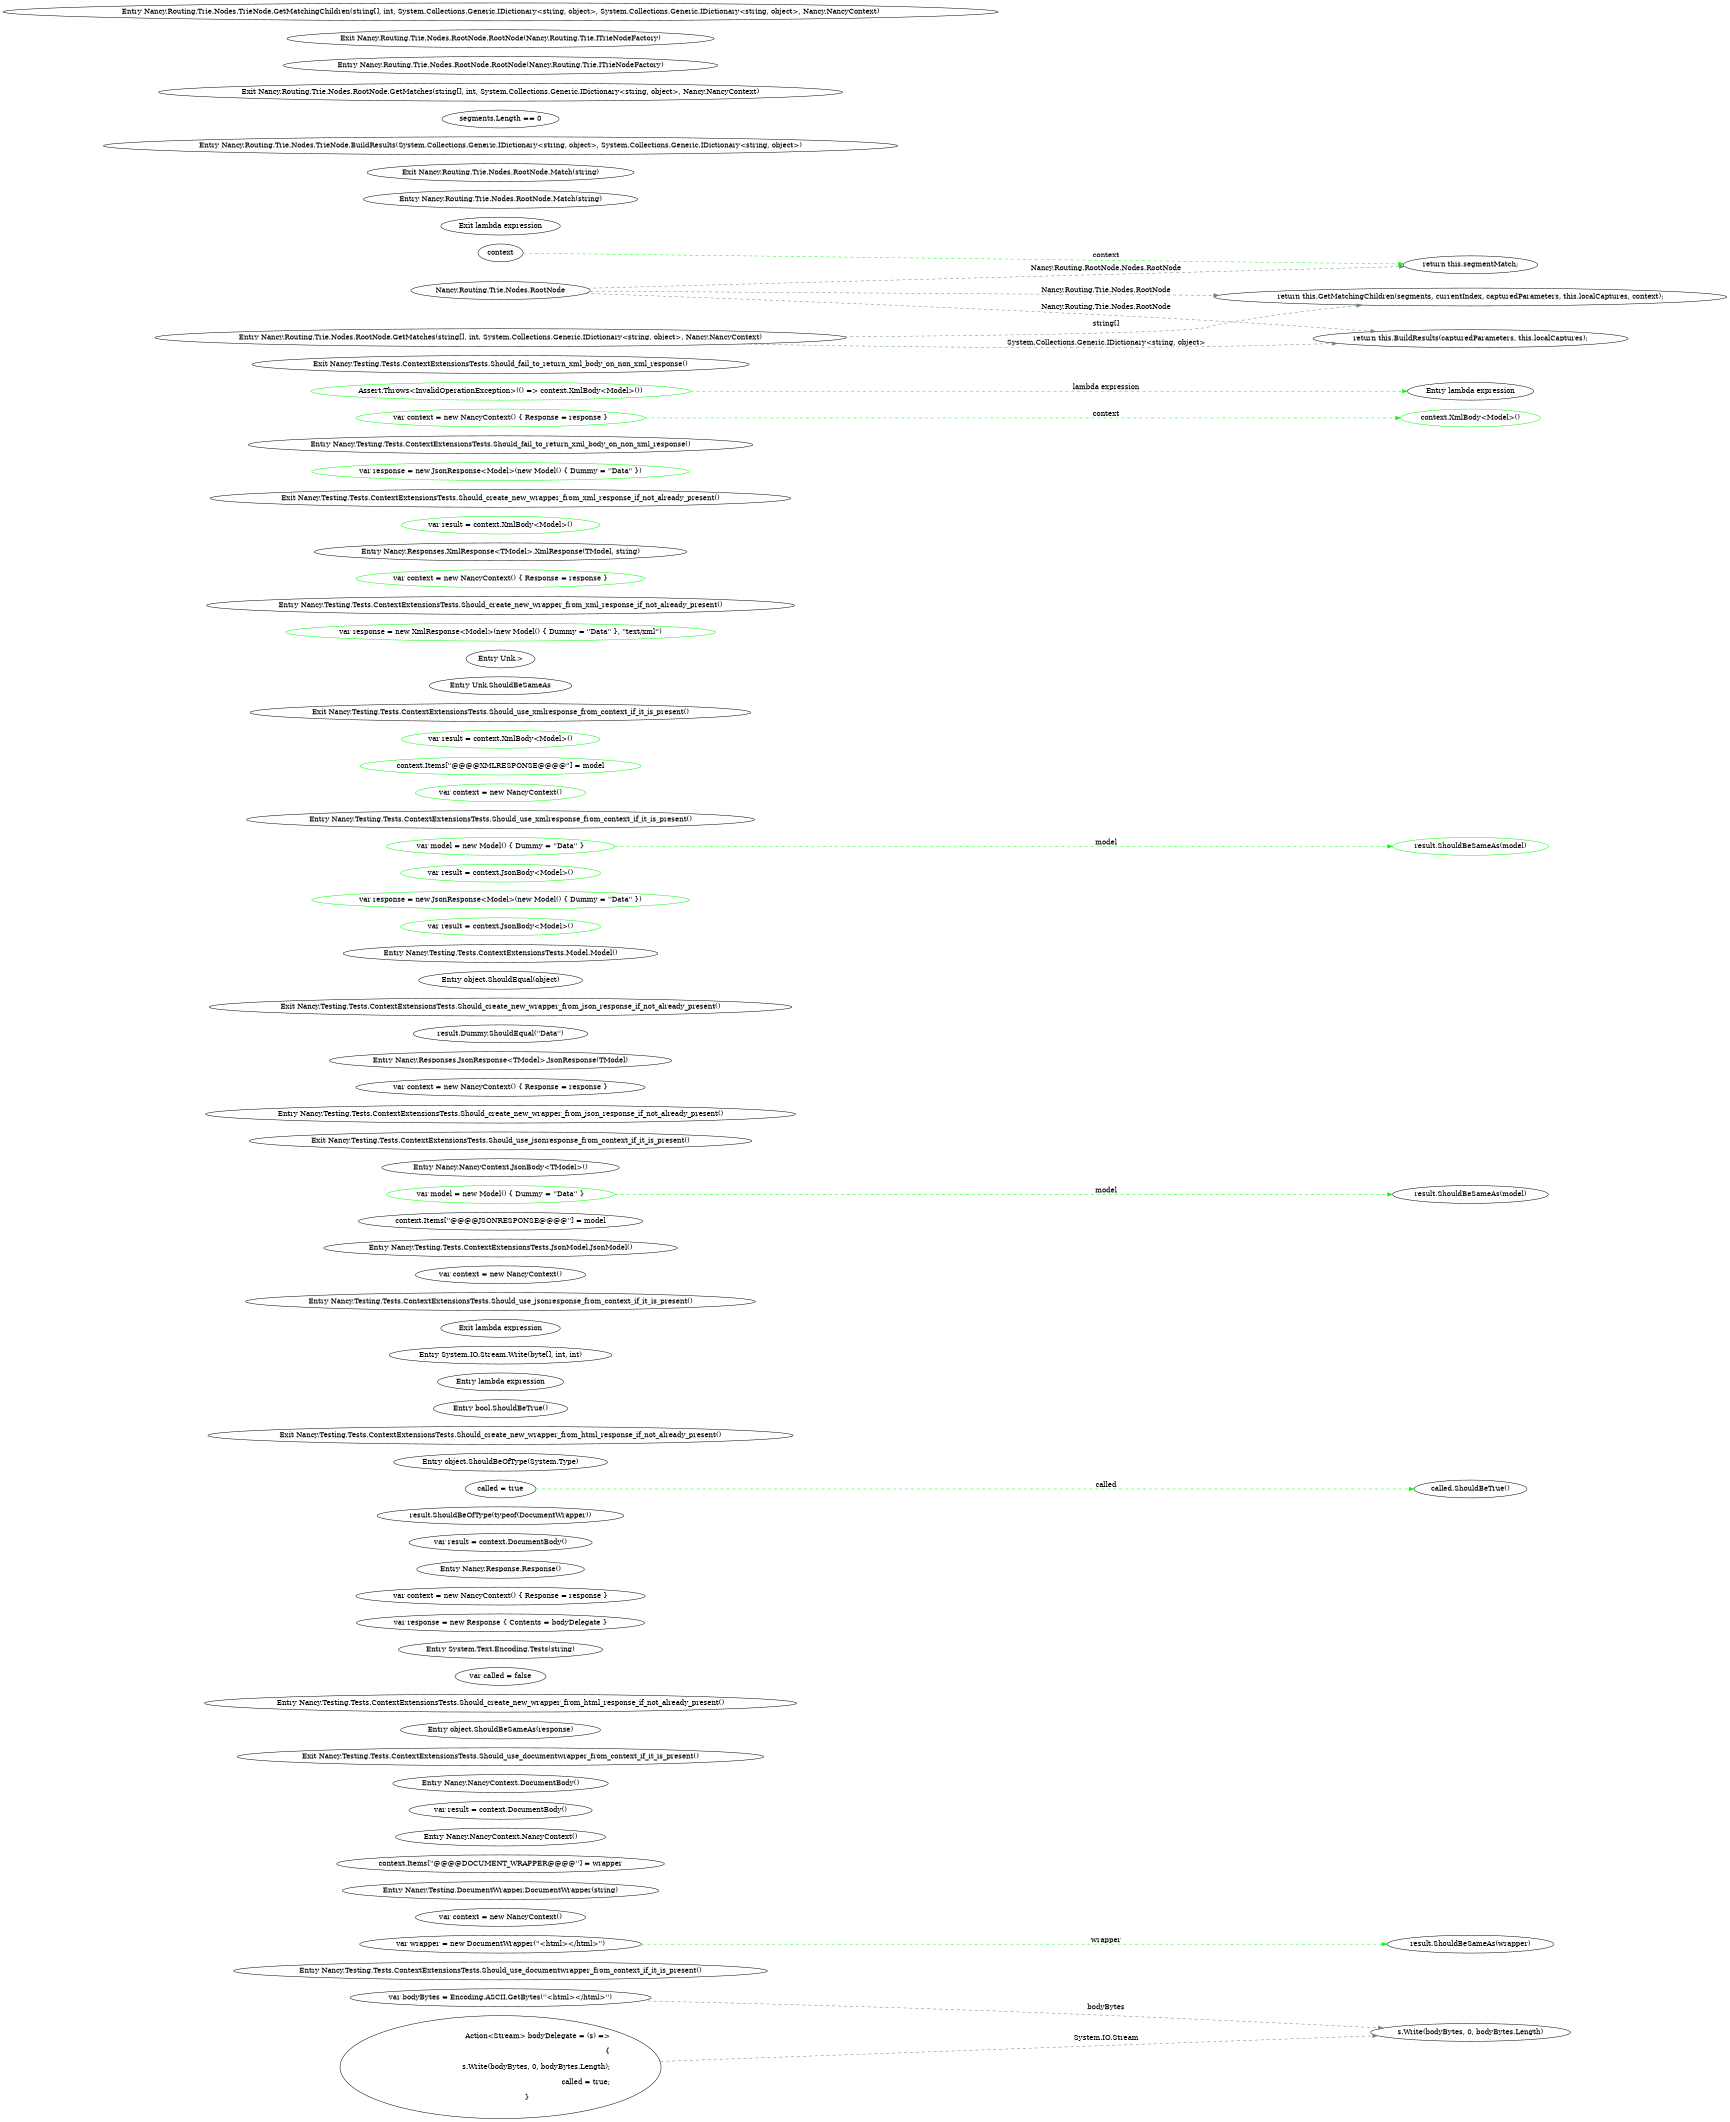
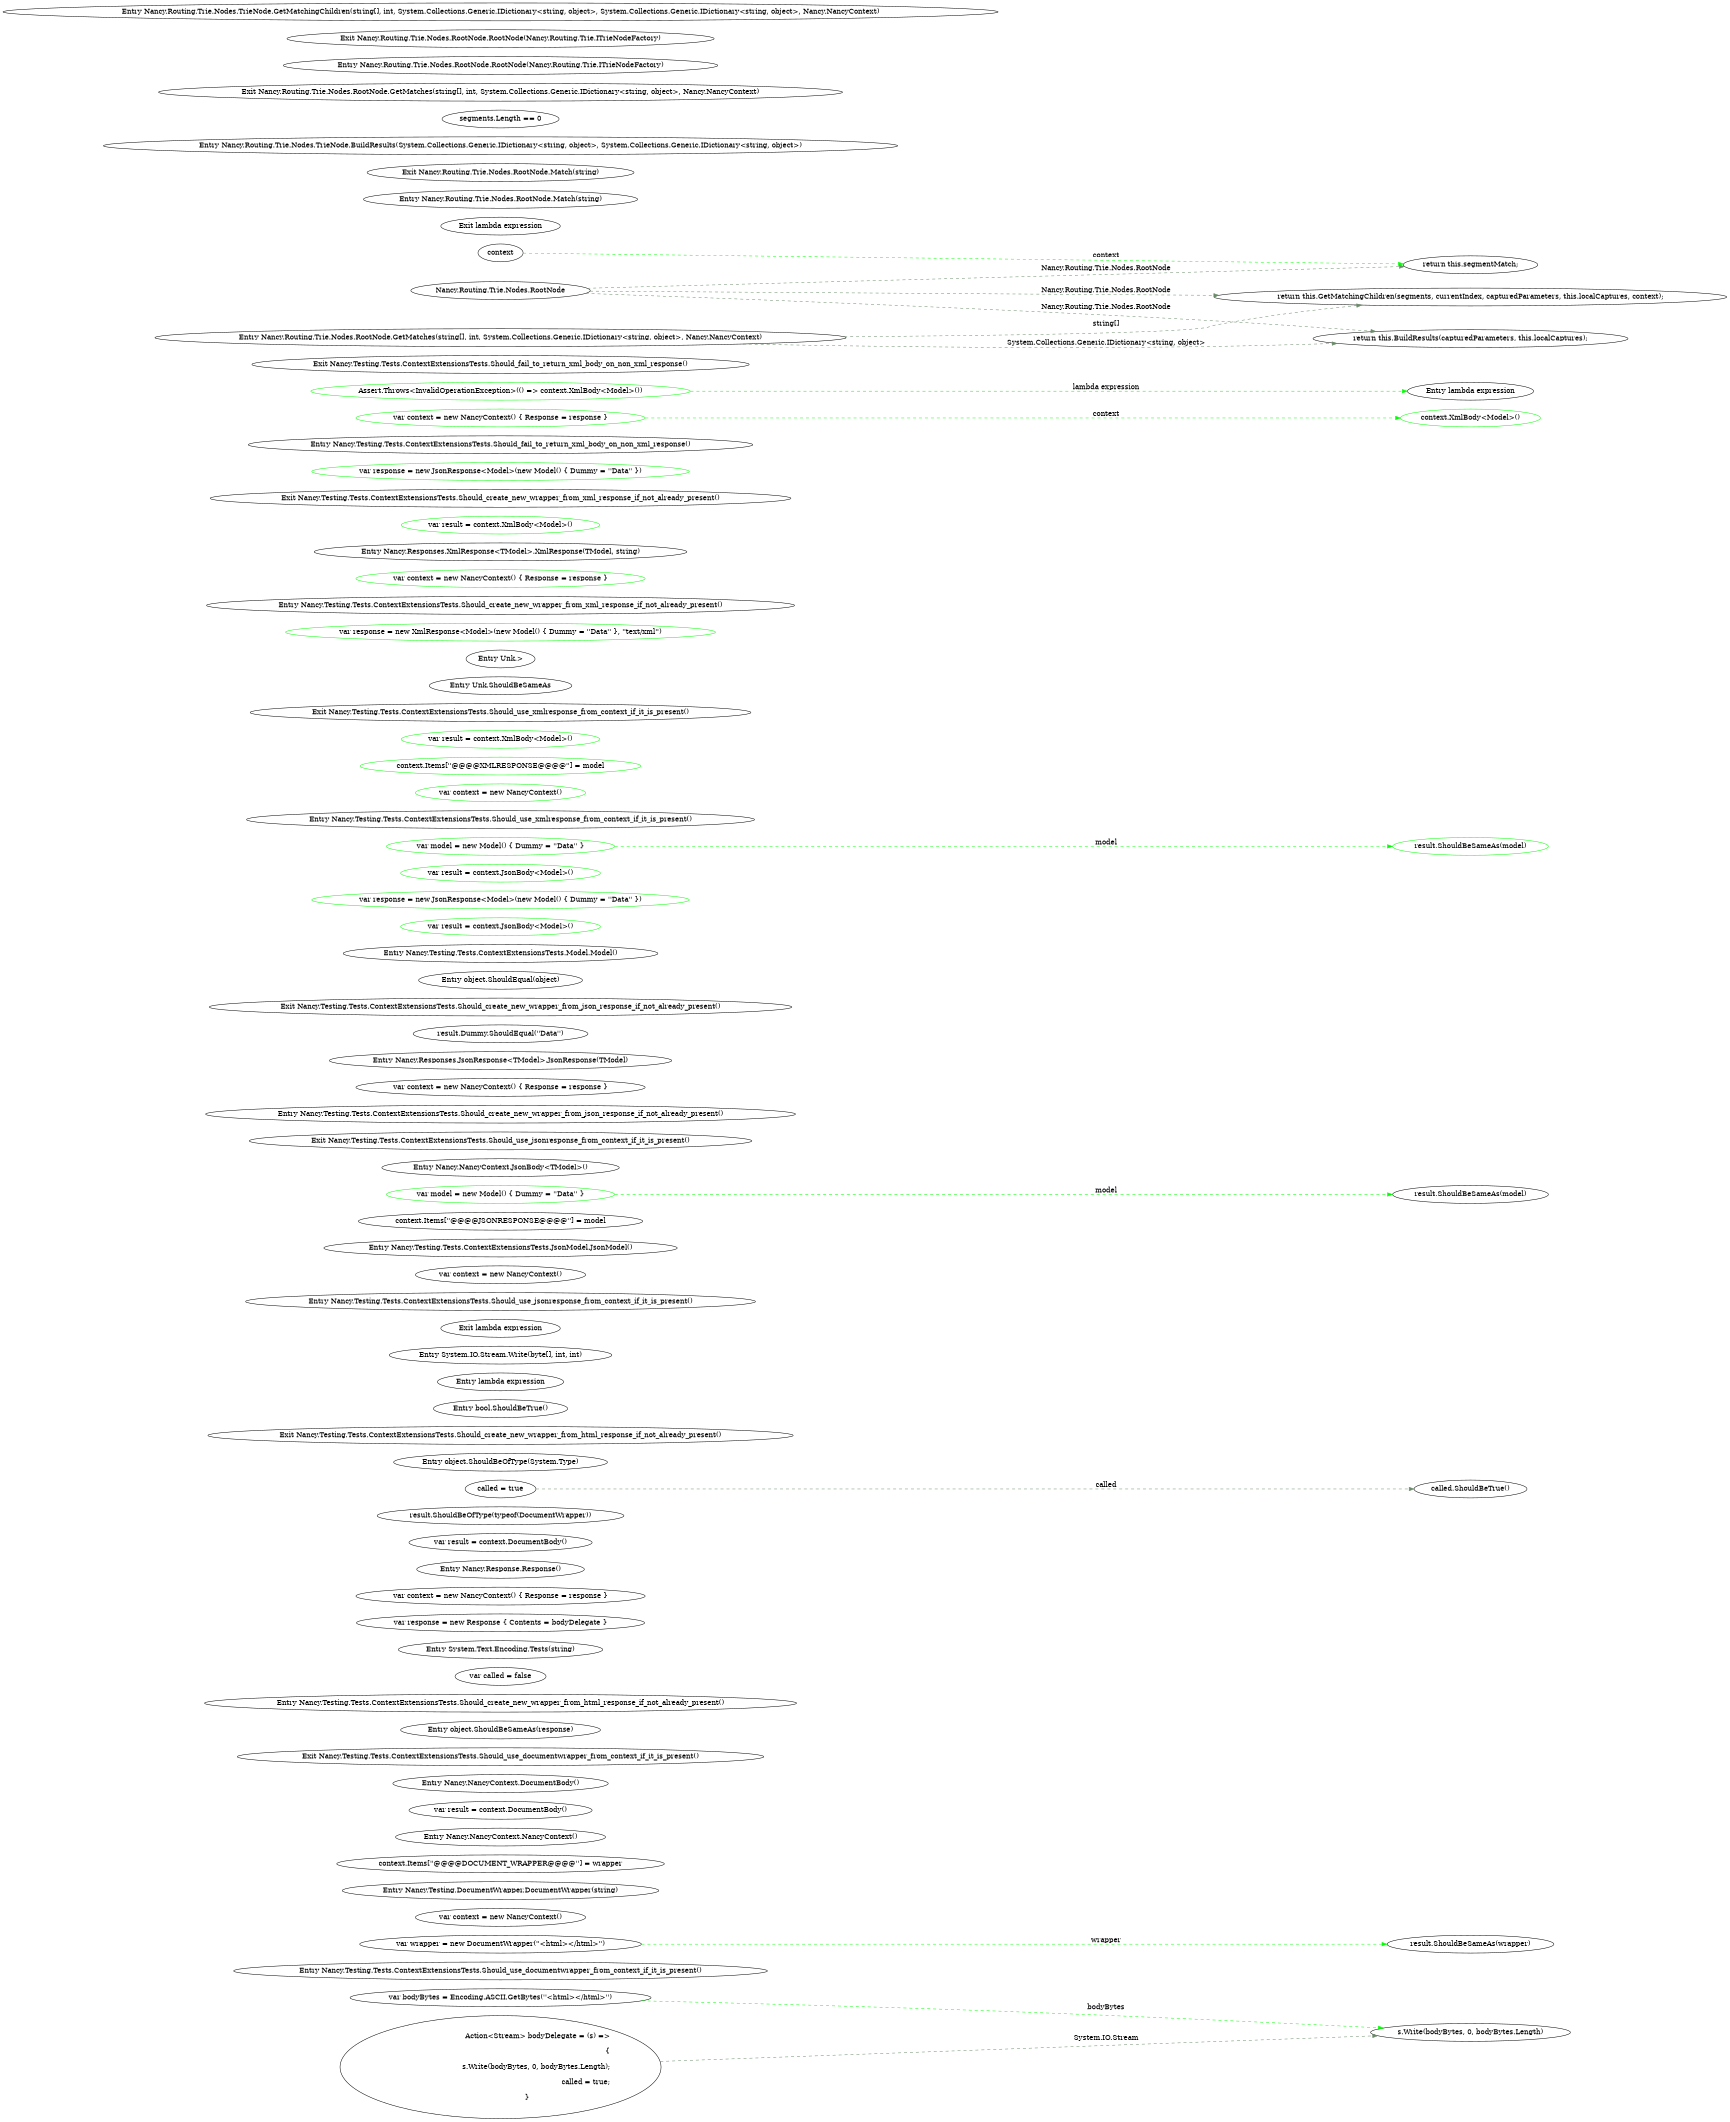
(1106, 268) -> (1106, 268)
(973, 1489) -> (973, 1489)
(1010, 2012) -> (1010, 2012)
